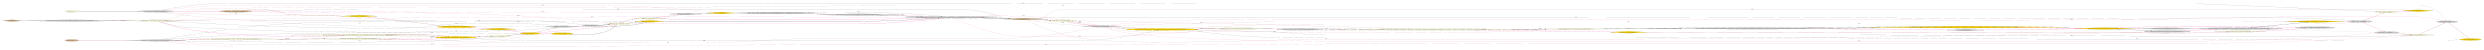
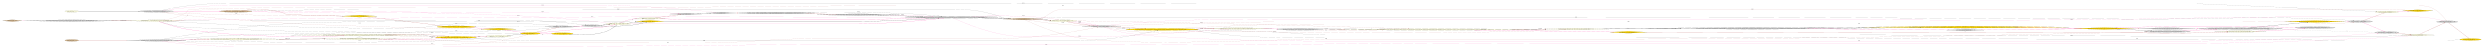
(721, 13) -> (721, 13)
